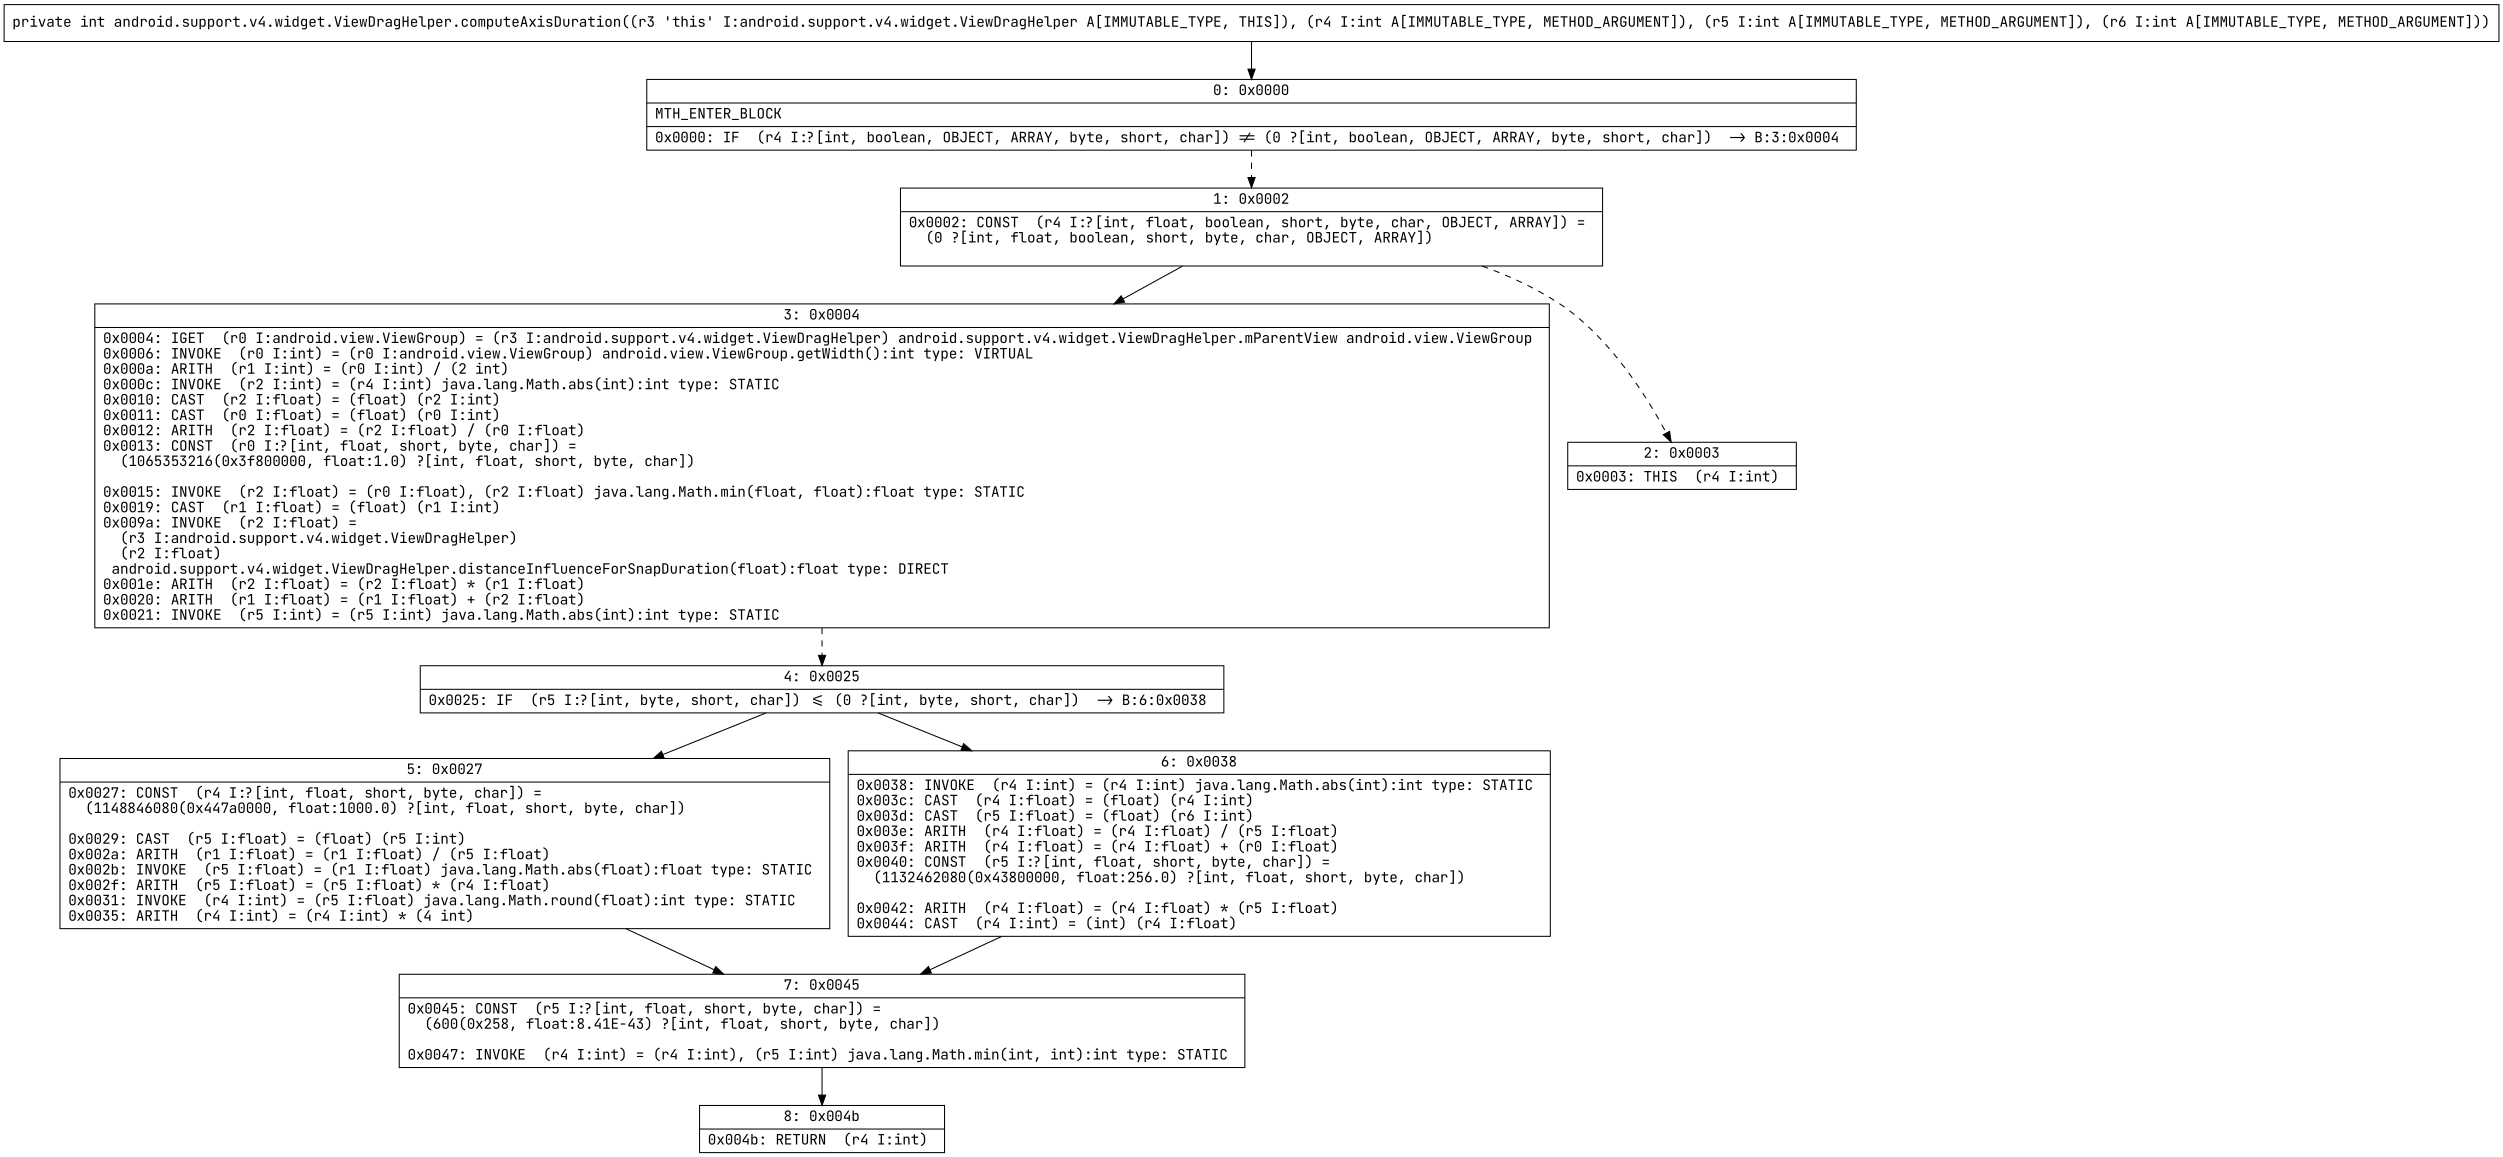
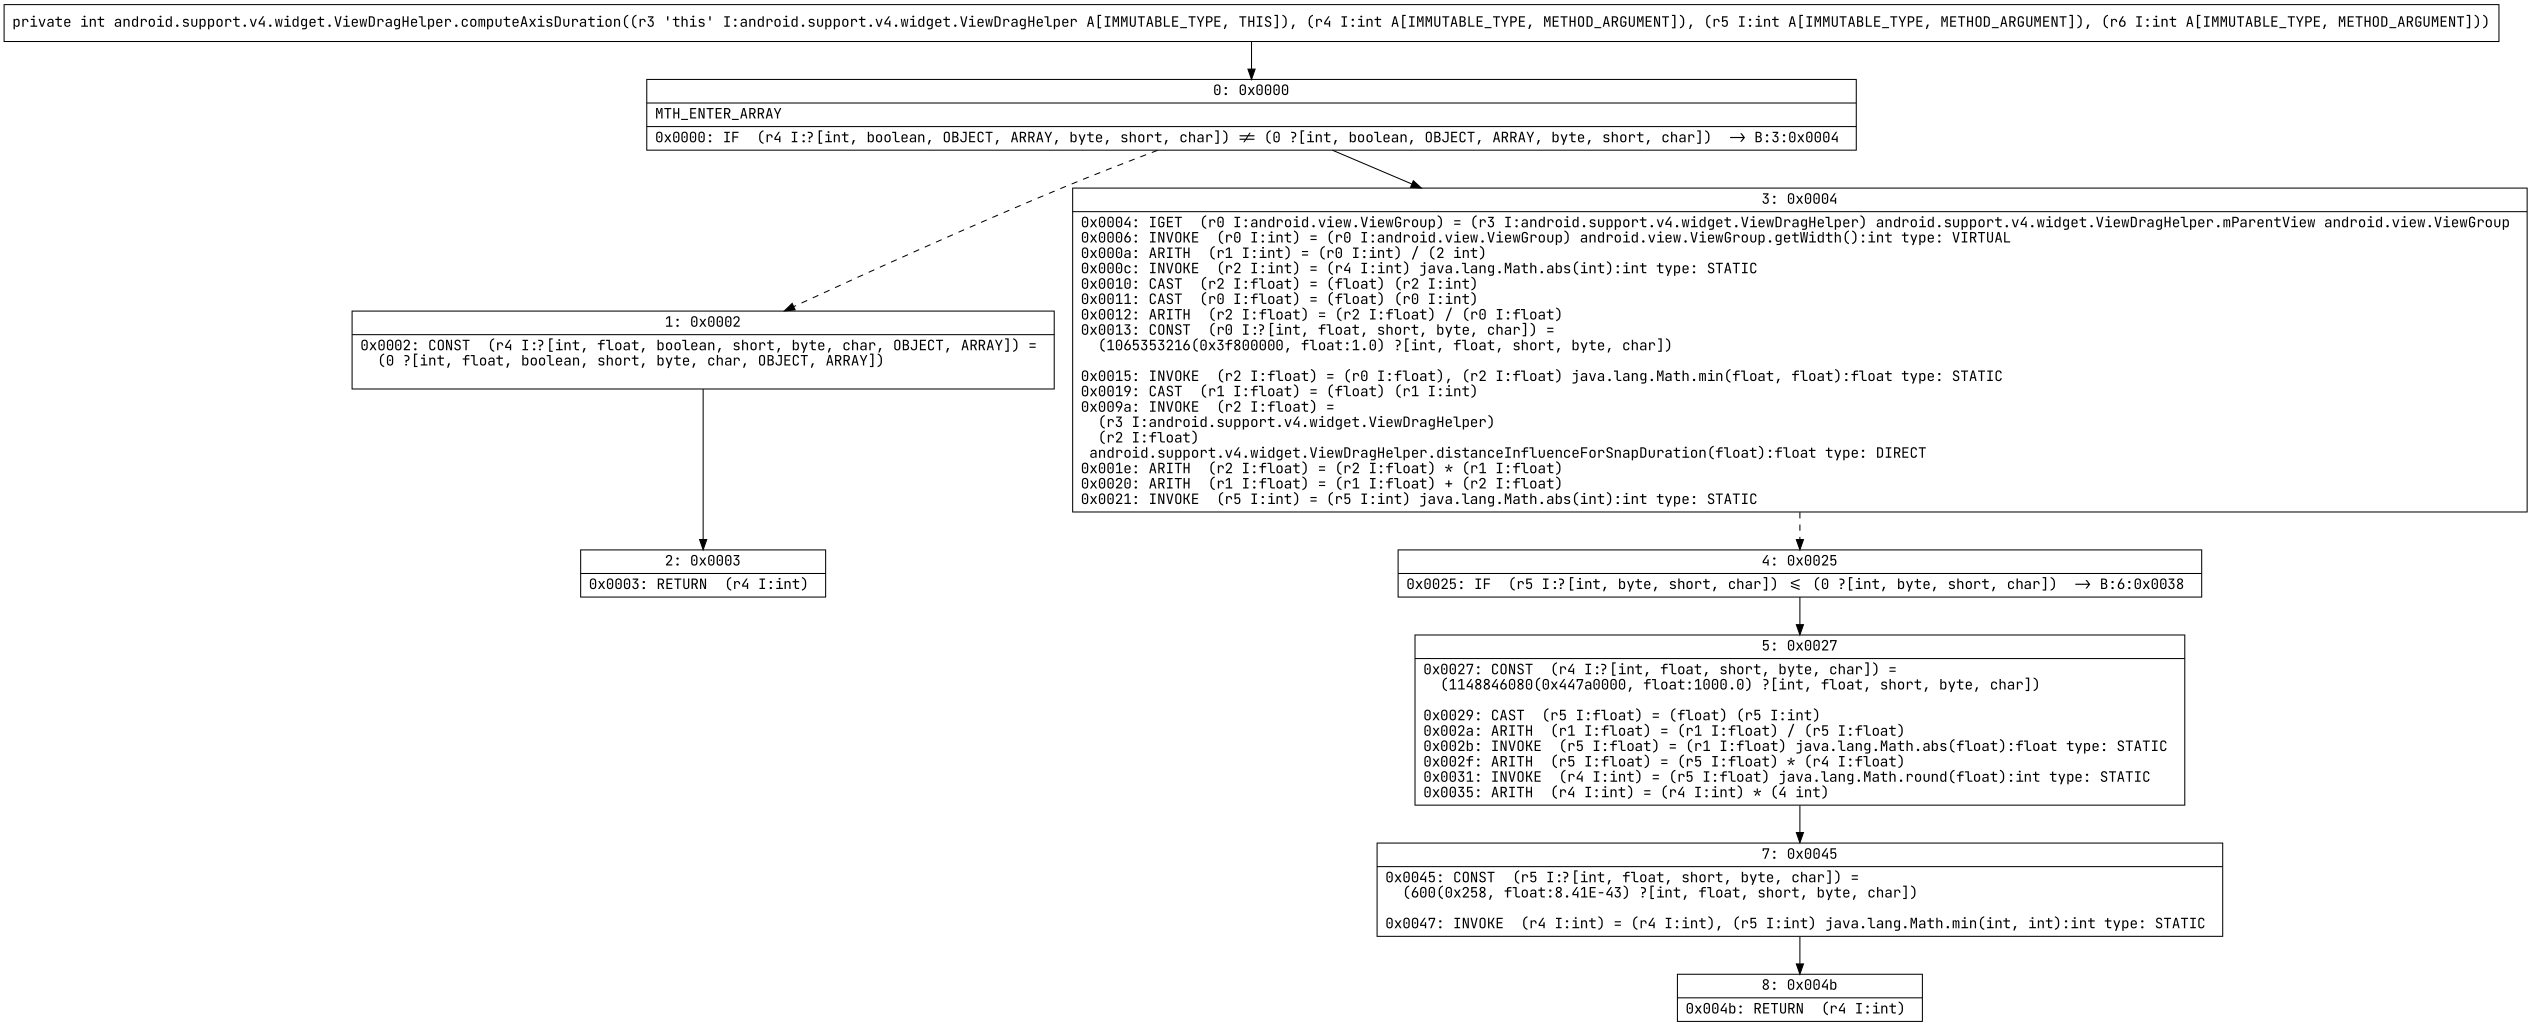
(719, 114) -> (719, 114)
(1153, 283) -> (1372, 167)
(1592, 330) -> (703, 464)
(1682, 477) -> (703, 585)
(1199, 844) -> none
